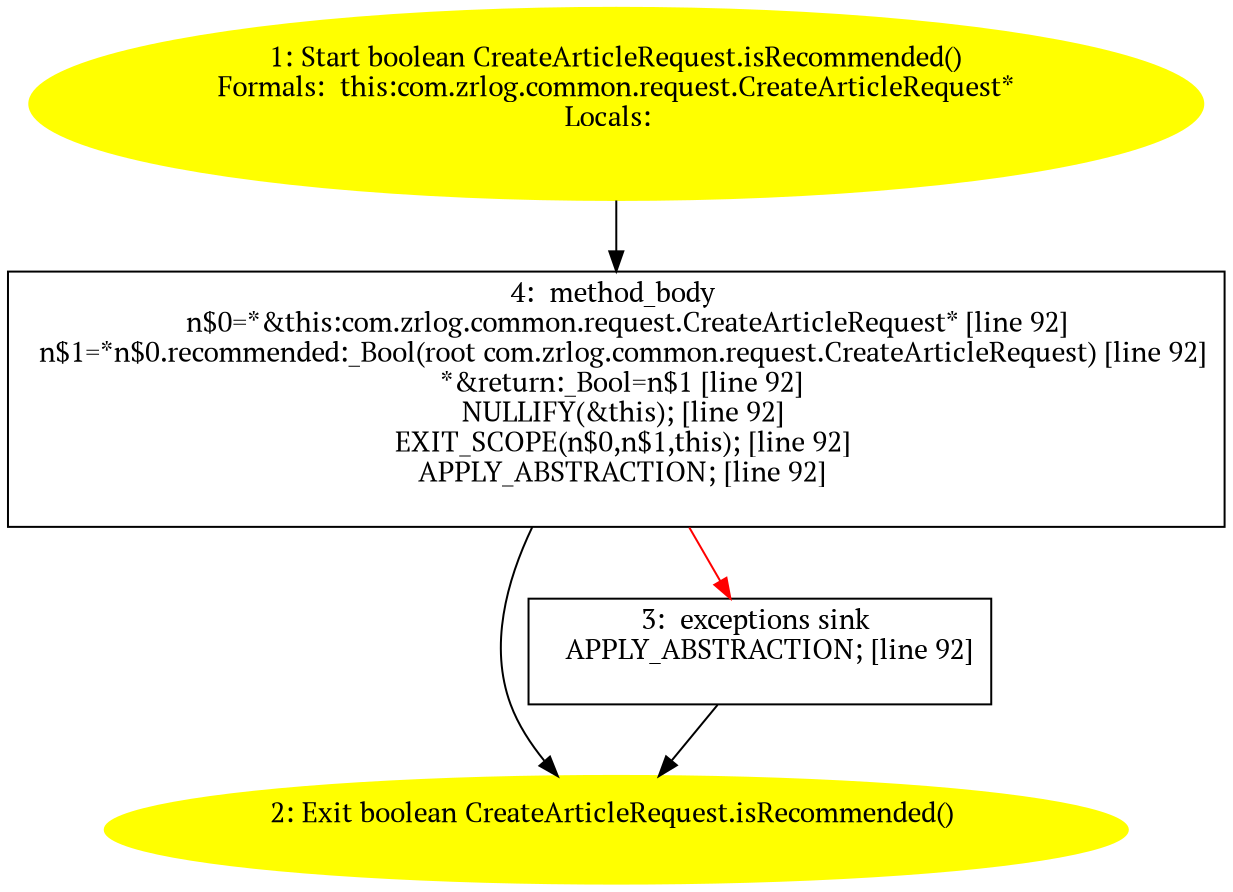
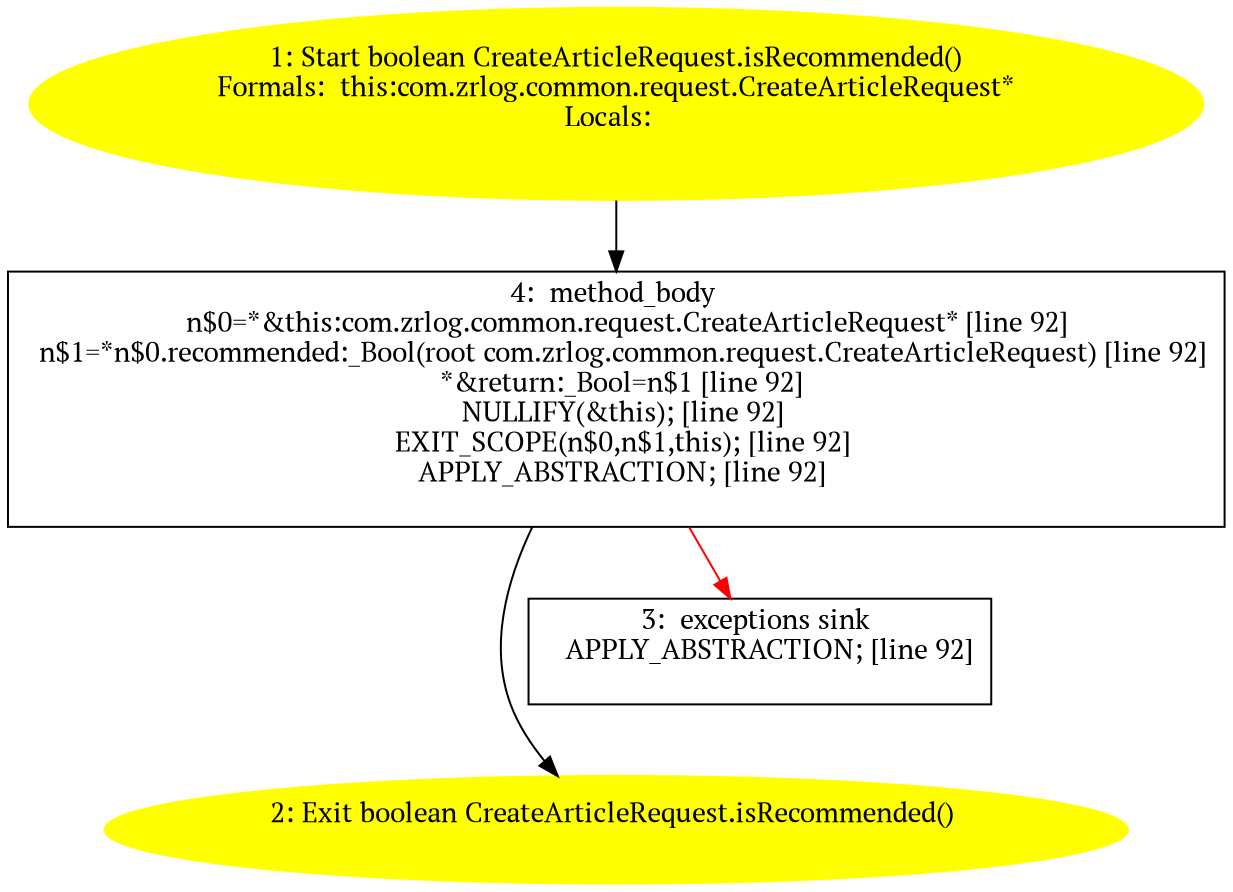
(695, 733) -> none
